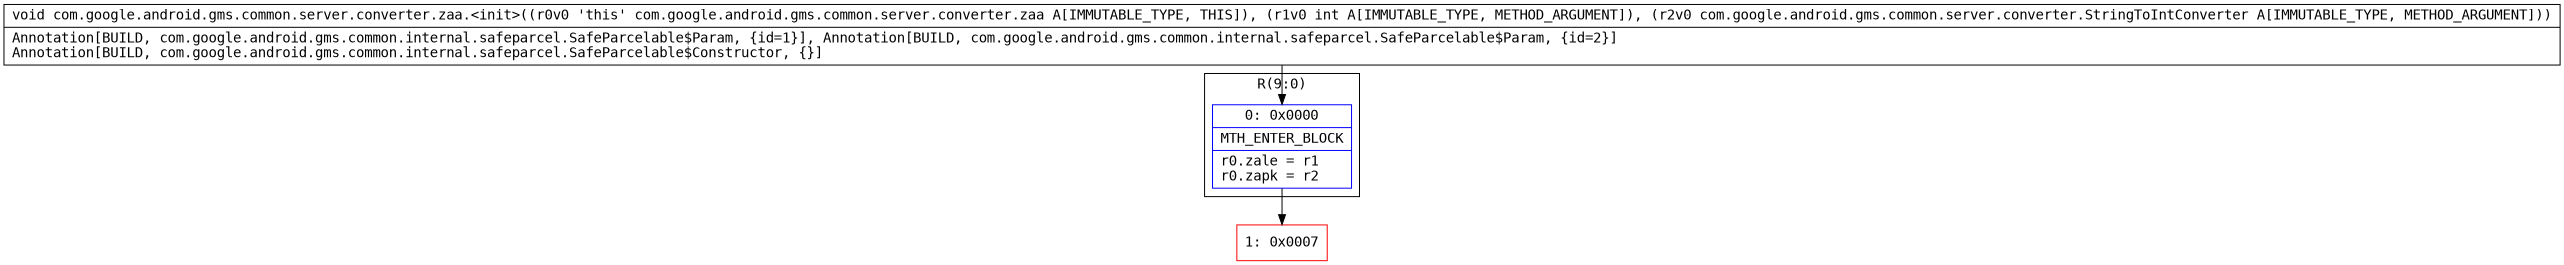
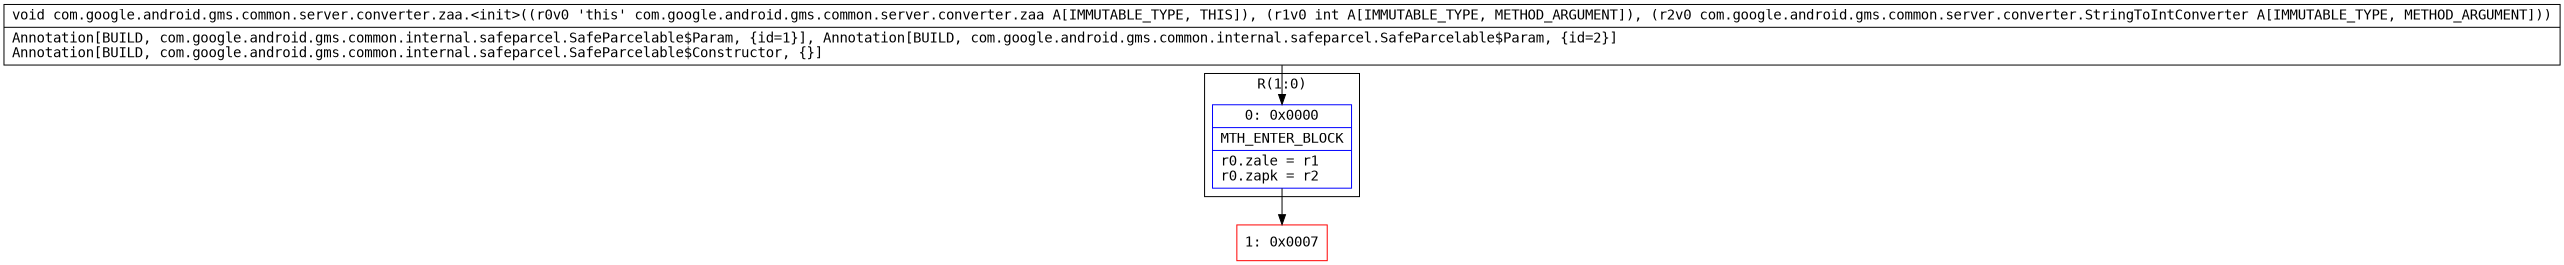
(1282, 85) -> (1282, 85)
